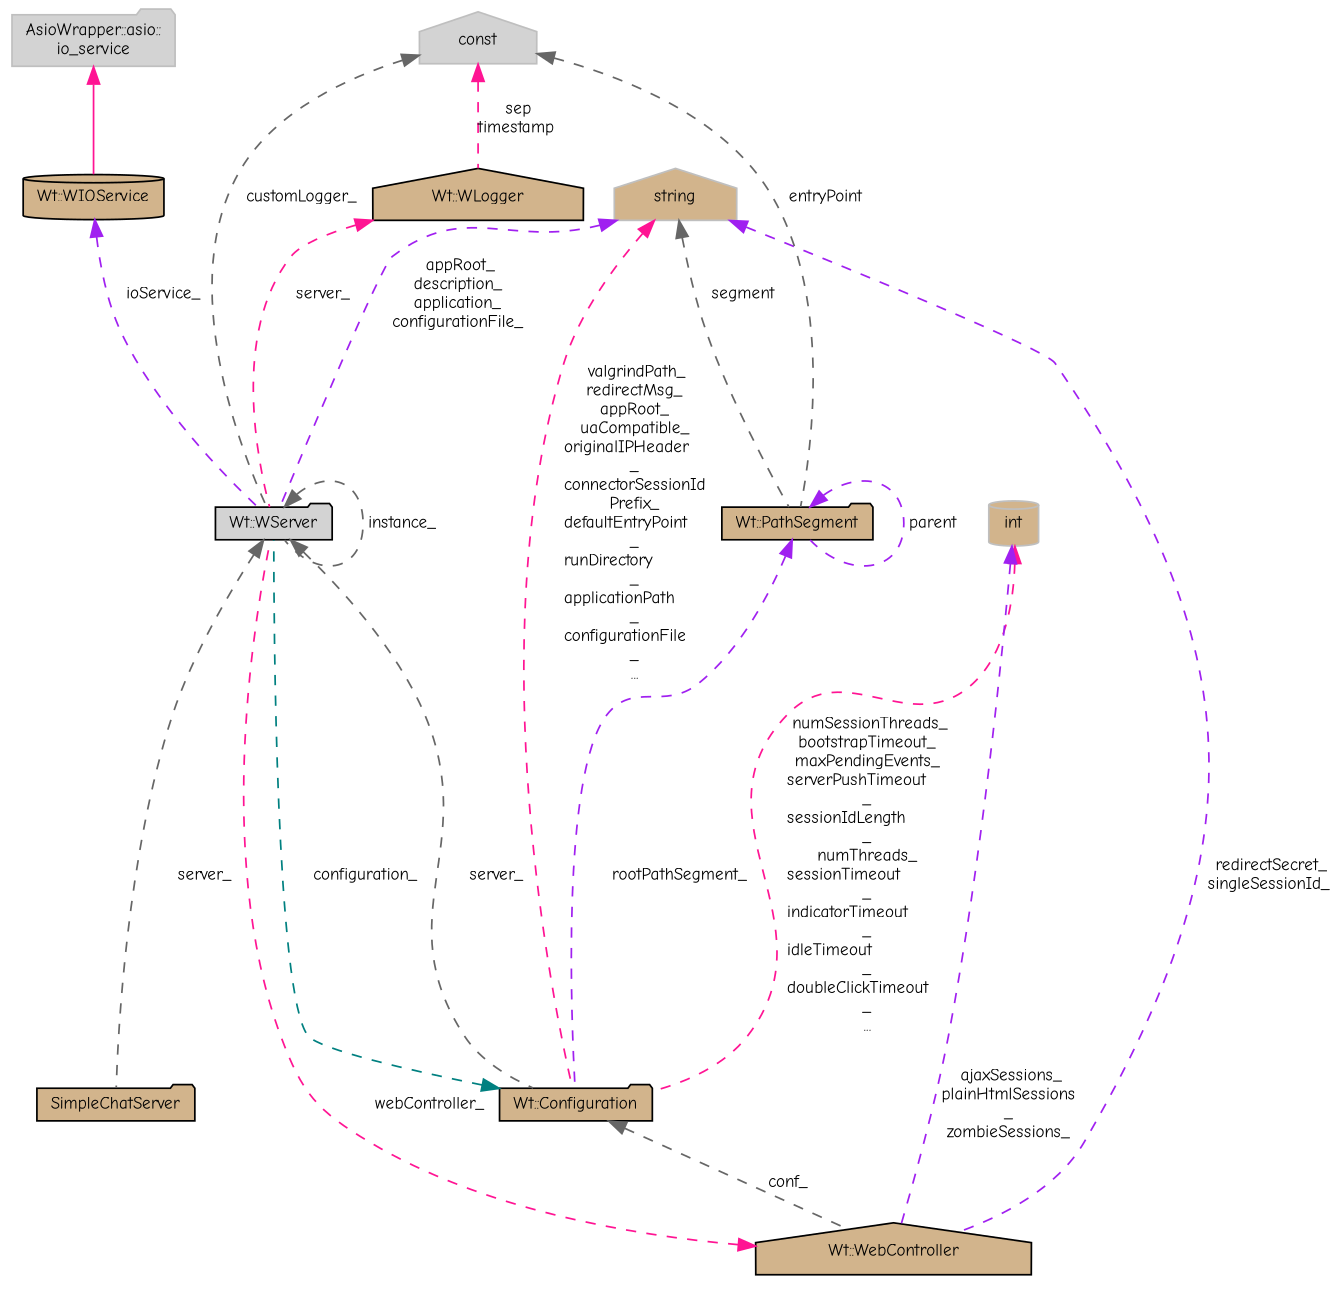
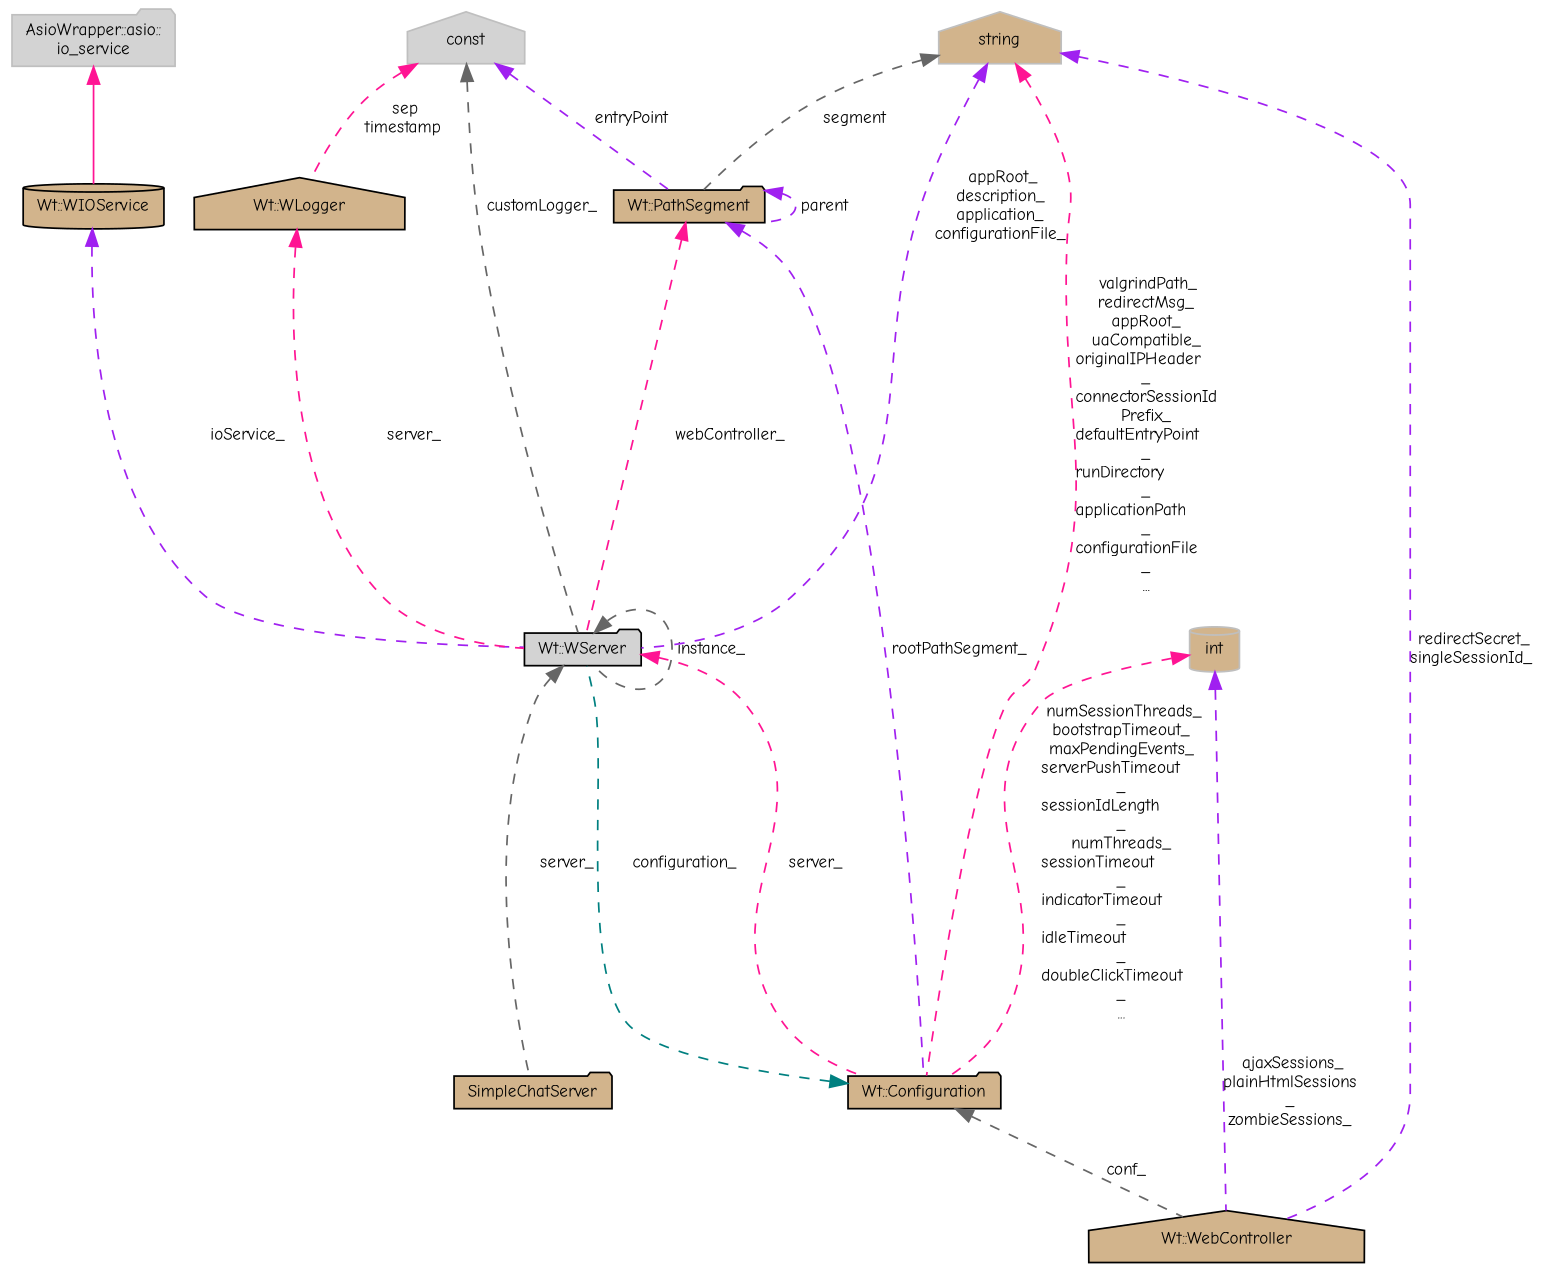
(784, 220) -> (589, 132)
(443, 819) -> (767, 861)
(286, 1048) -> (634, 436)
